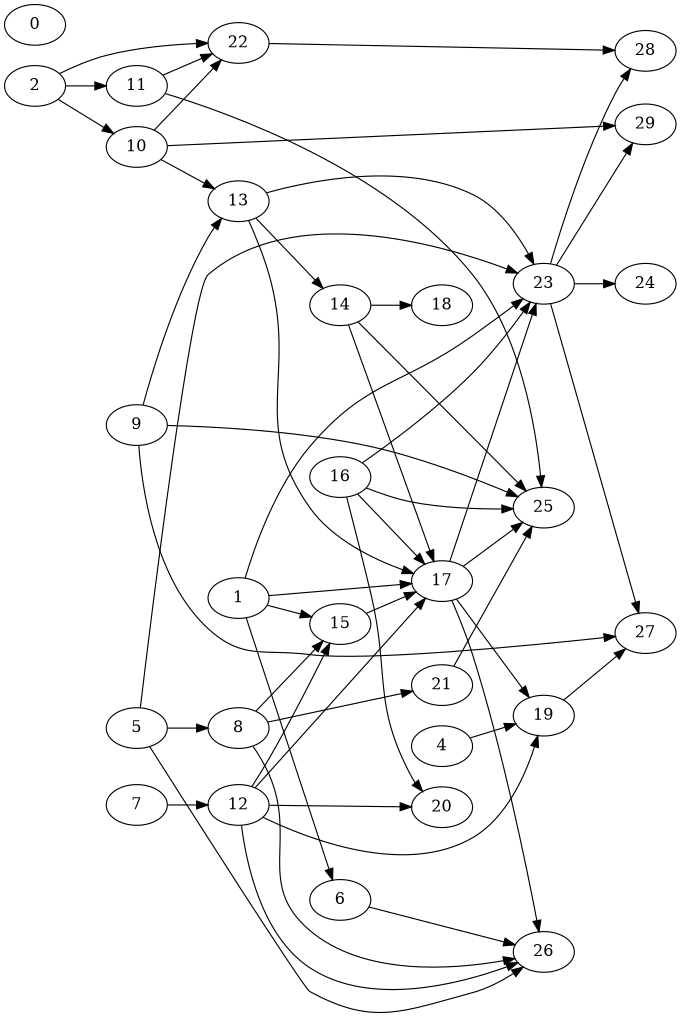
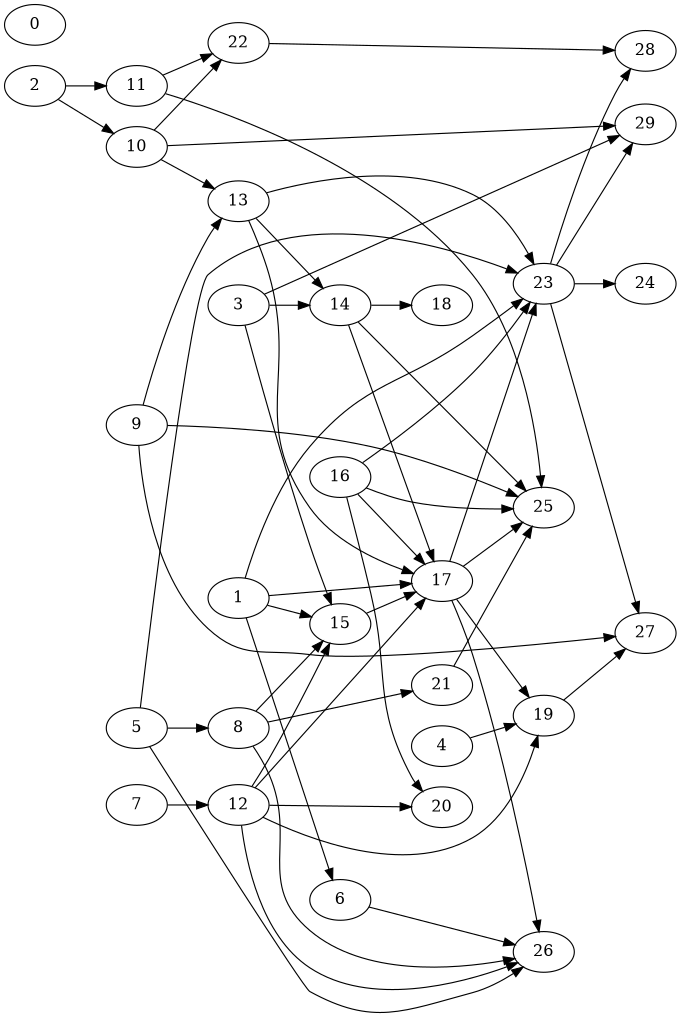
(126, 51) -> none
none -> (239, 305)
